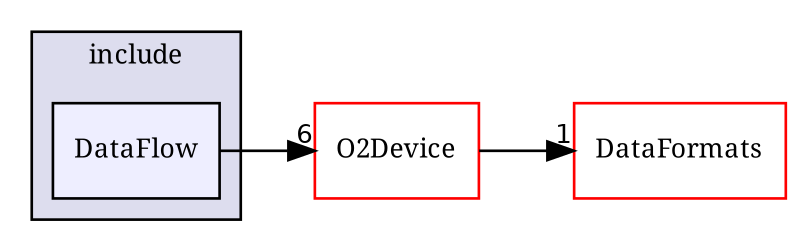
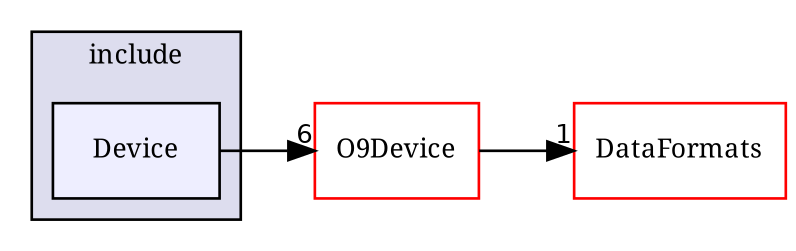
(136, 151) -> (136, 151)
(397, 151) -> (397, 151)
